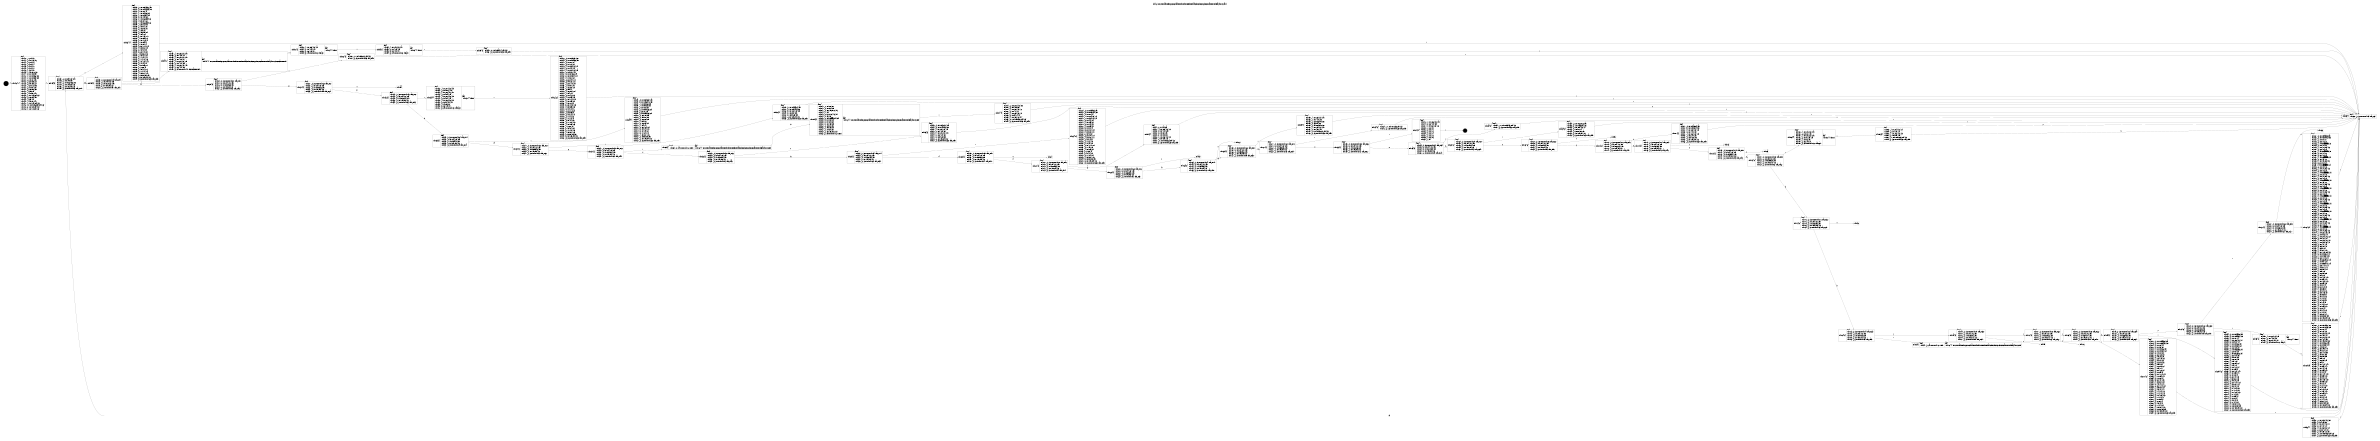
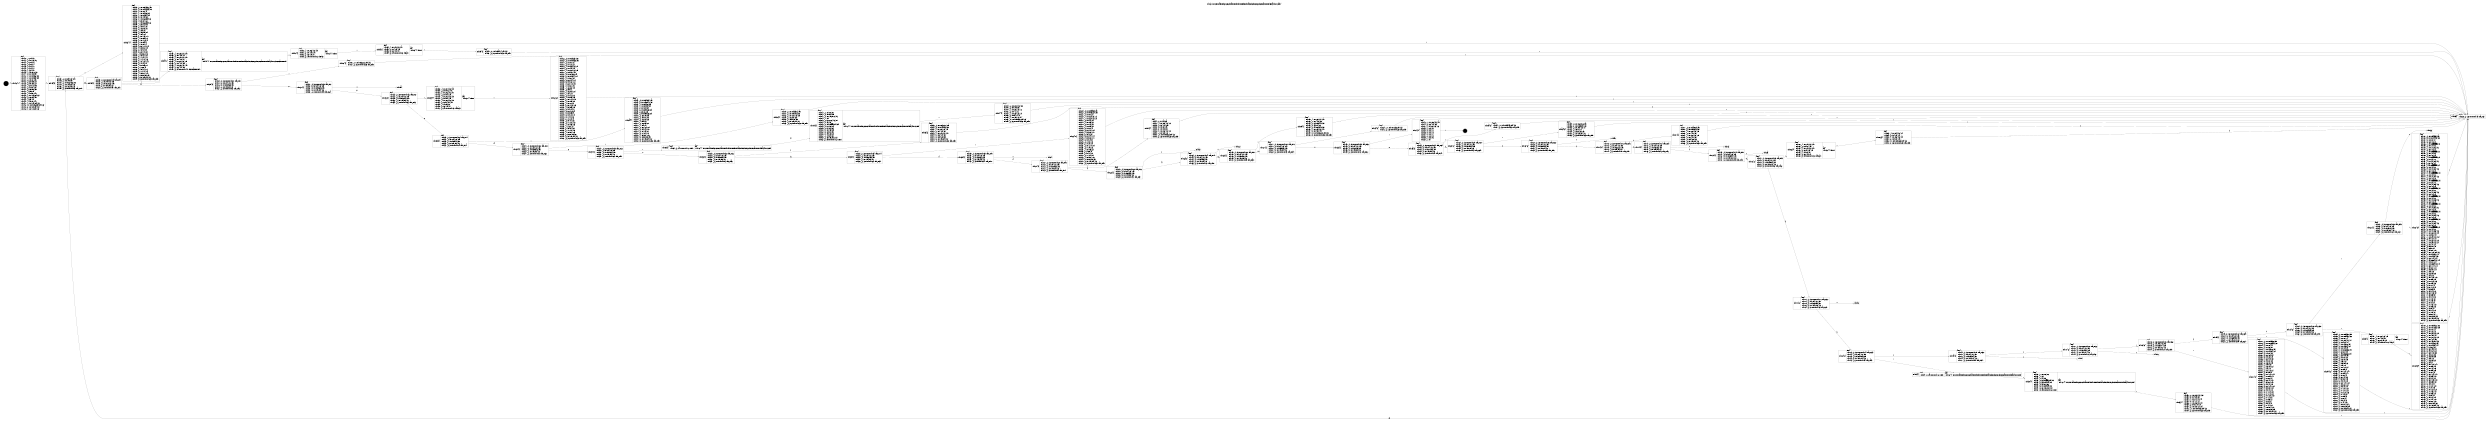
none -> (2080, 382)
